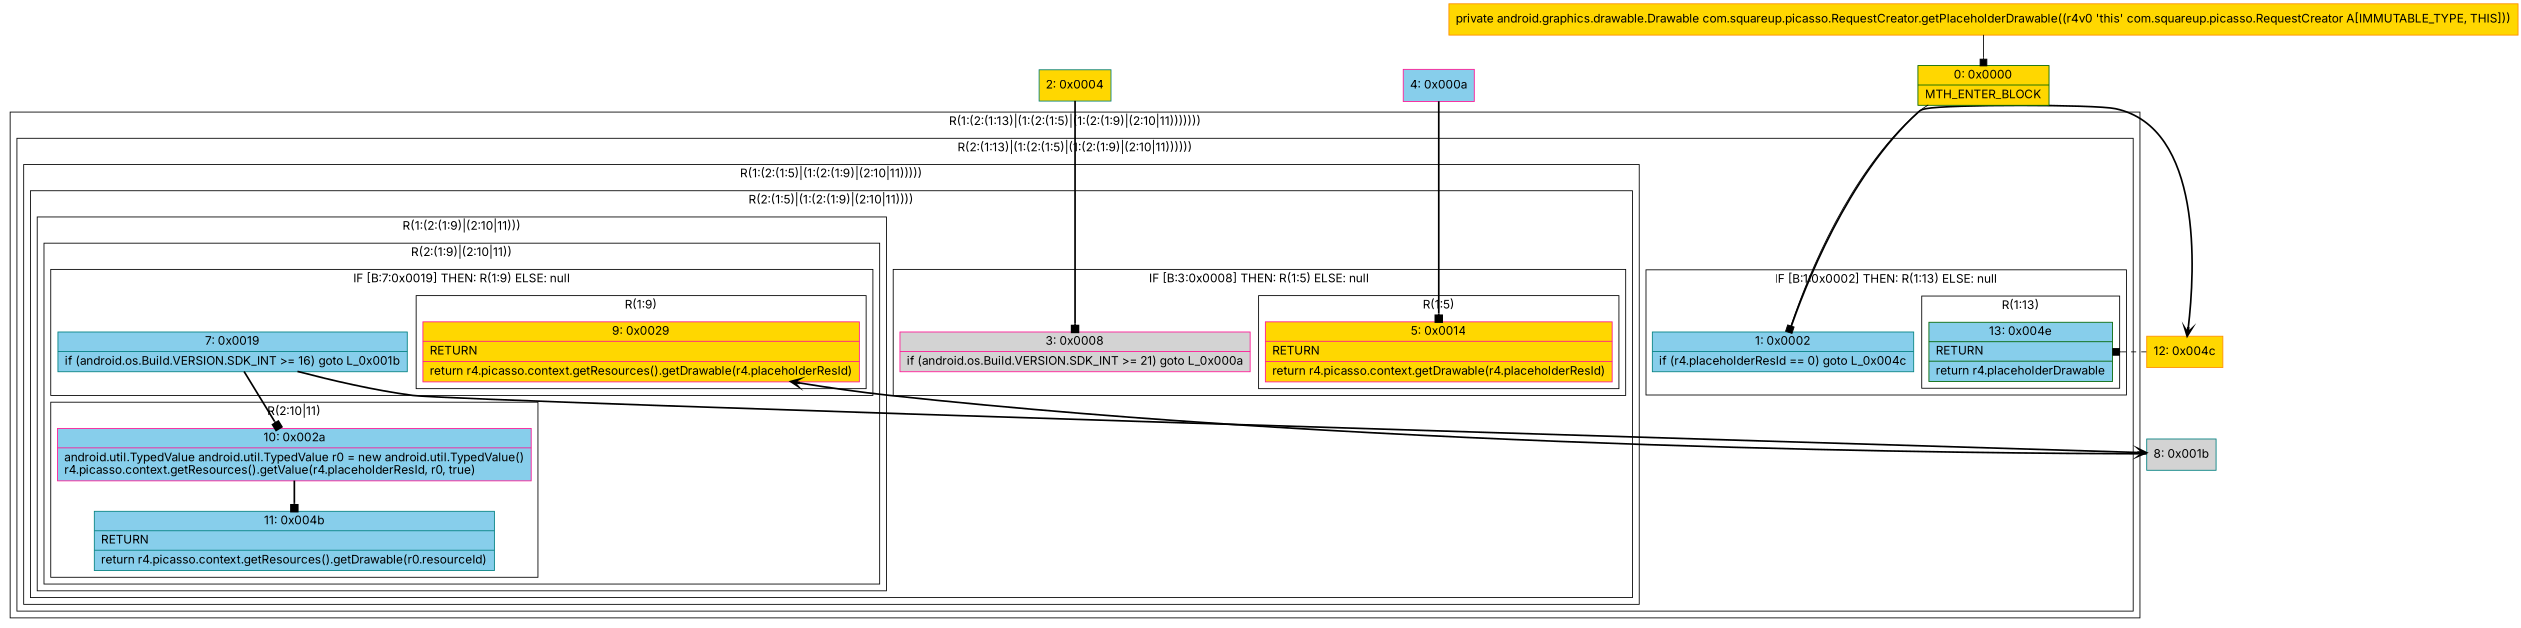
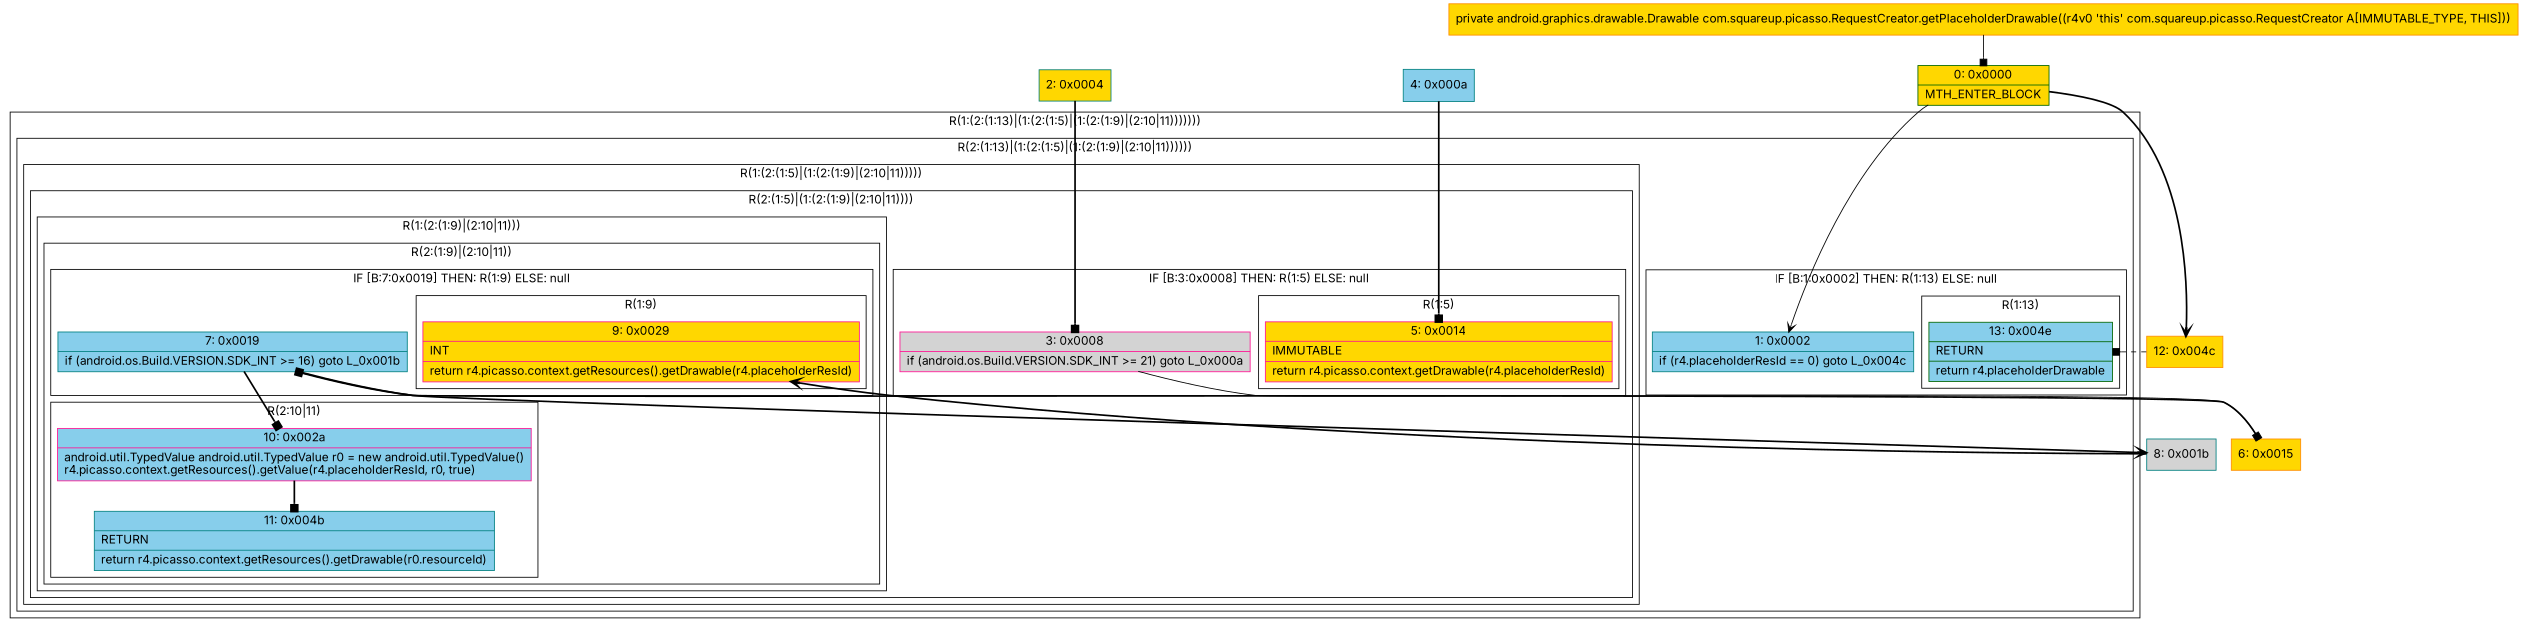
(1439, 85) -> (1439, 85)
(2013, 105) -> (2164, 176)
(1845, 205) -> (1845, 205)
(454, 351) -> (440, 351)
(1296, 351) -> (1307, 351)
none -> (2266, 455)
